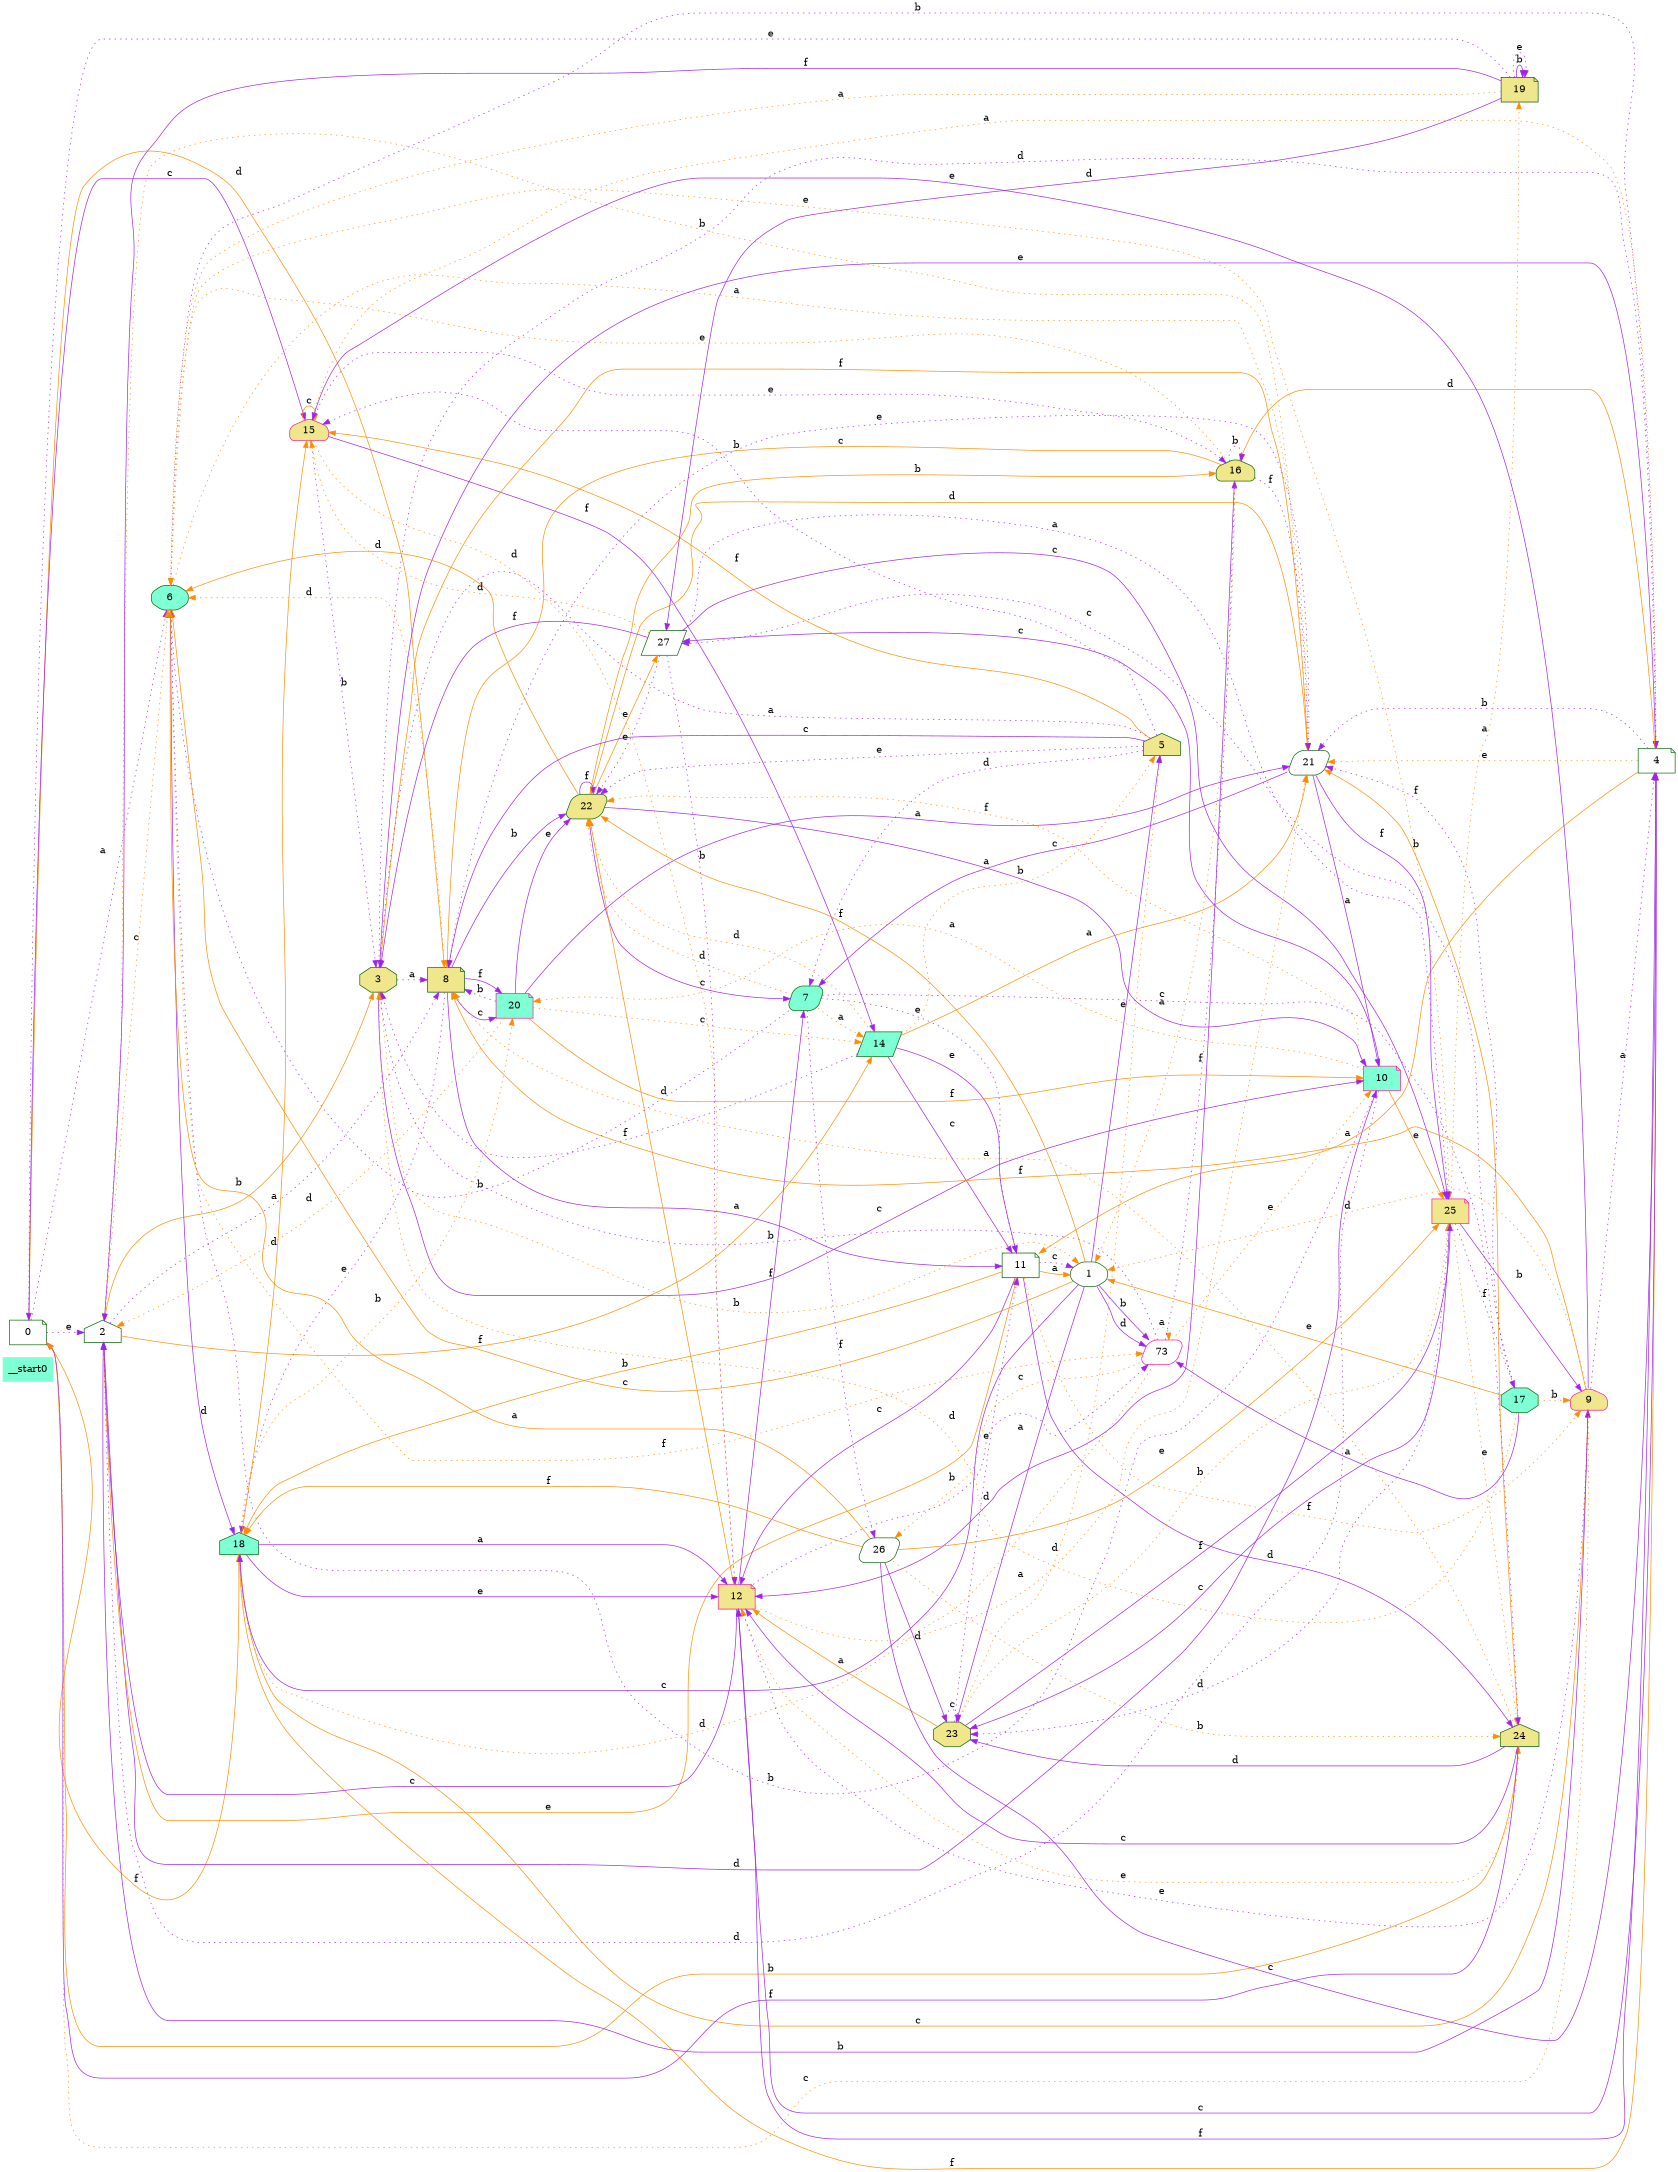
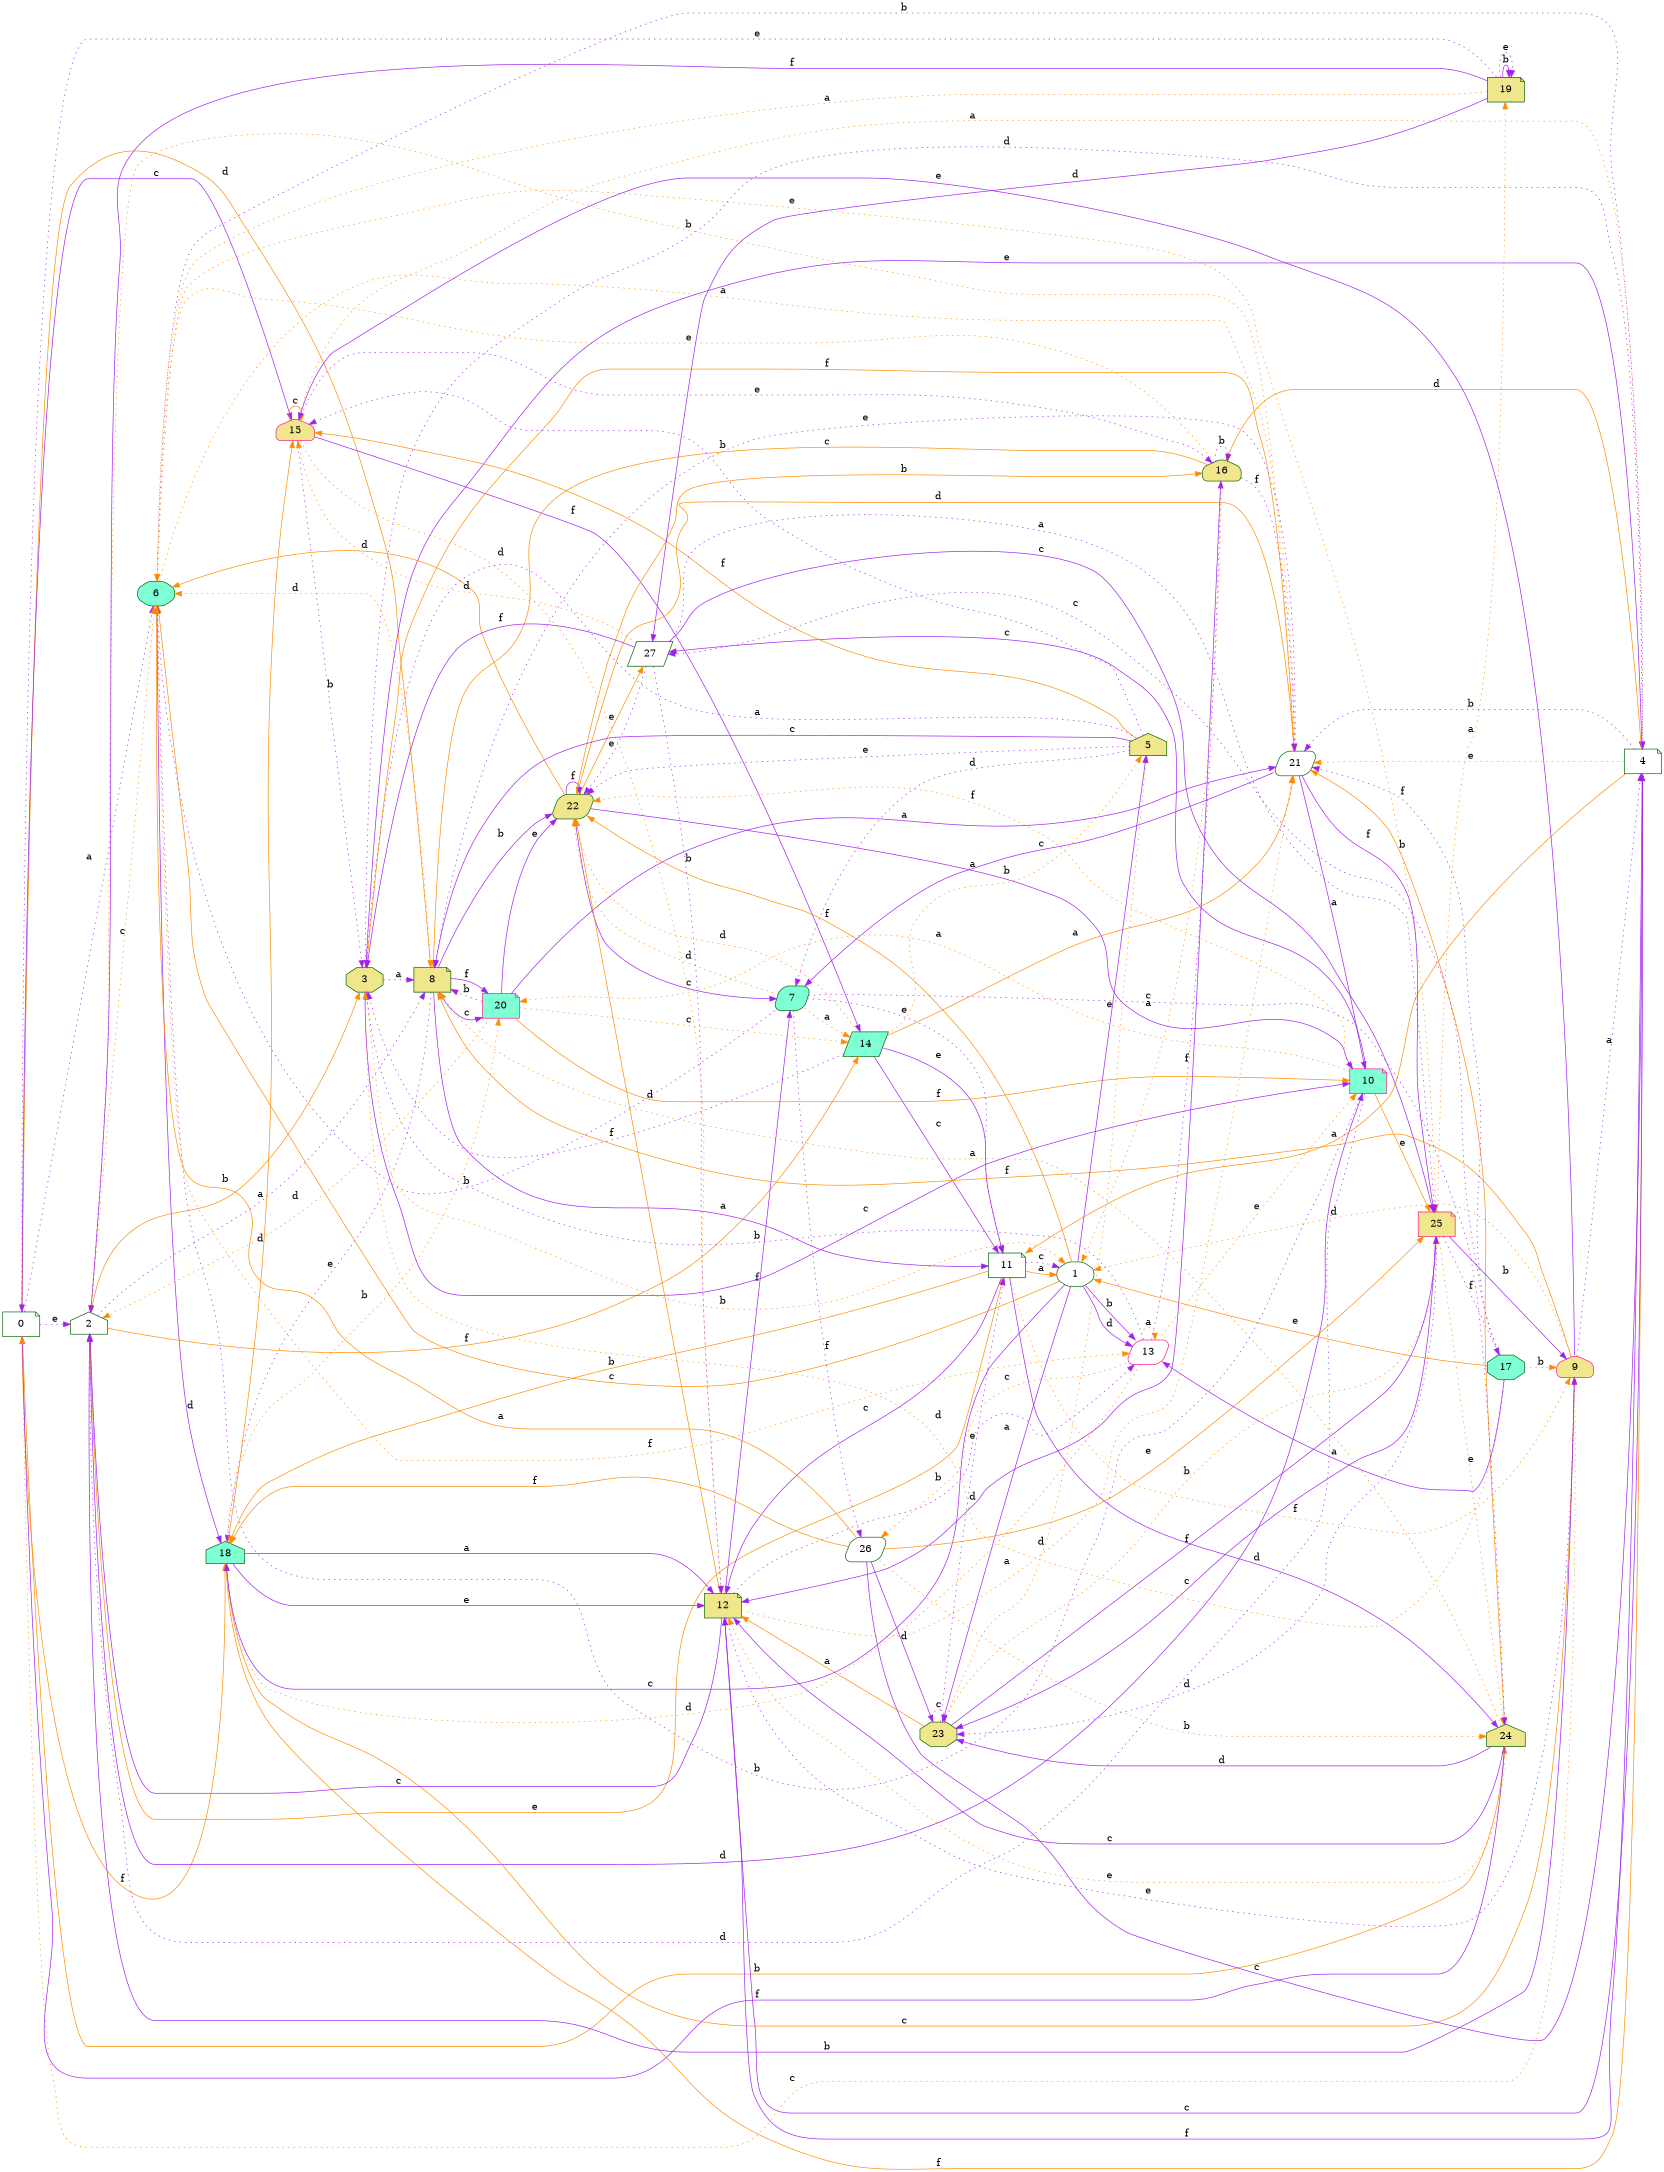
(1162, 1352) -> (1148, 1352)
(28, 1369) -> none
(737, 1597) -> (723, 1606)
